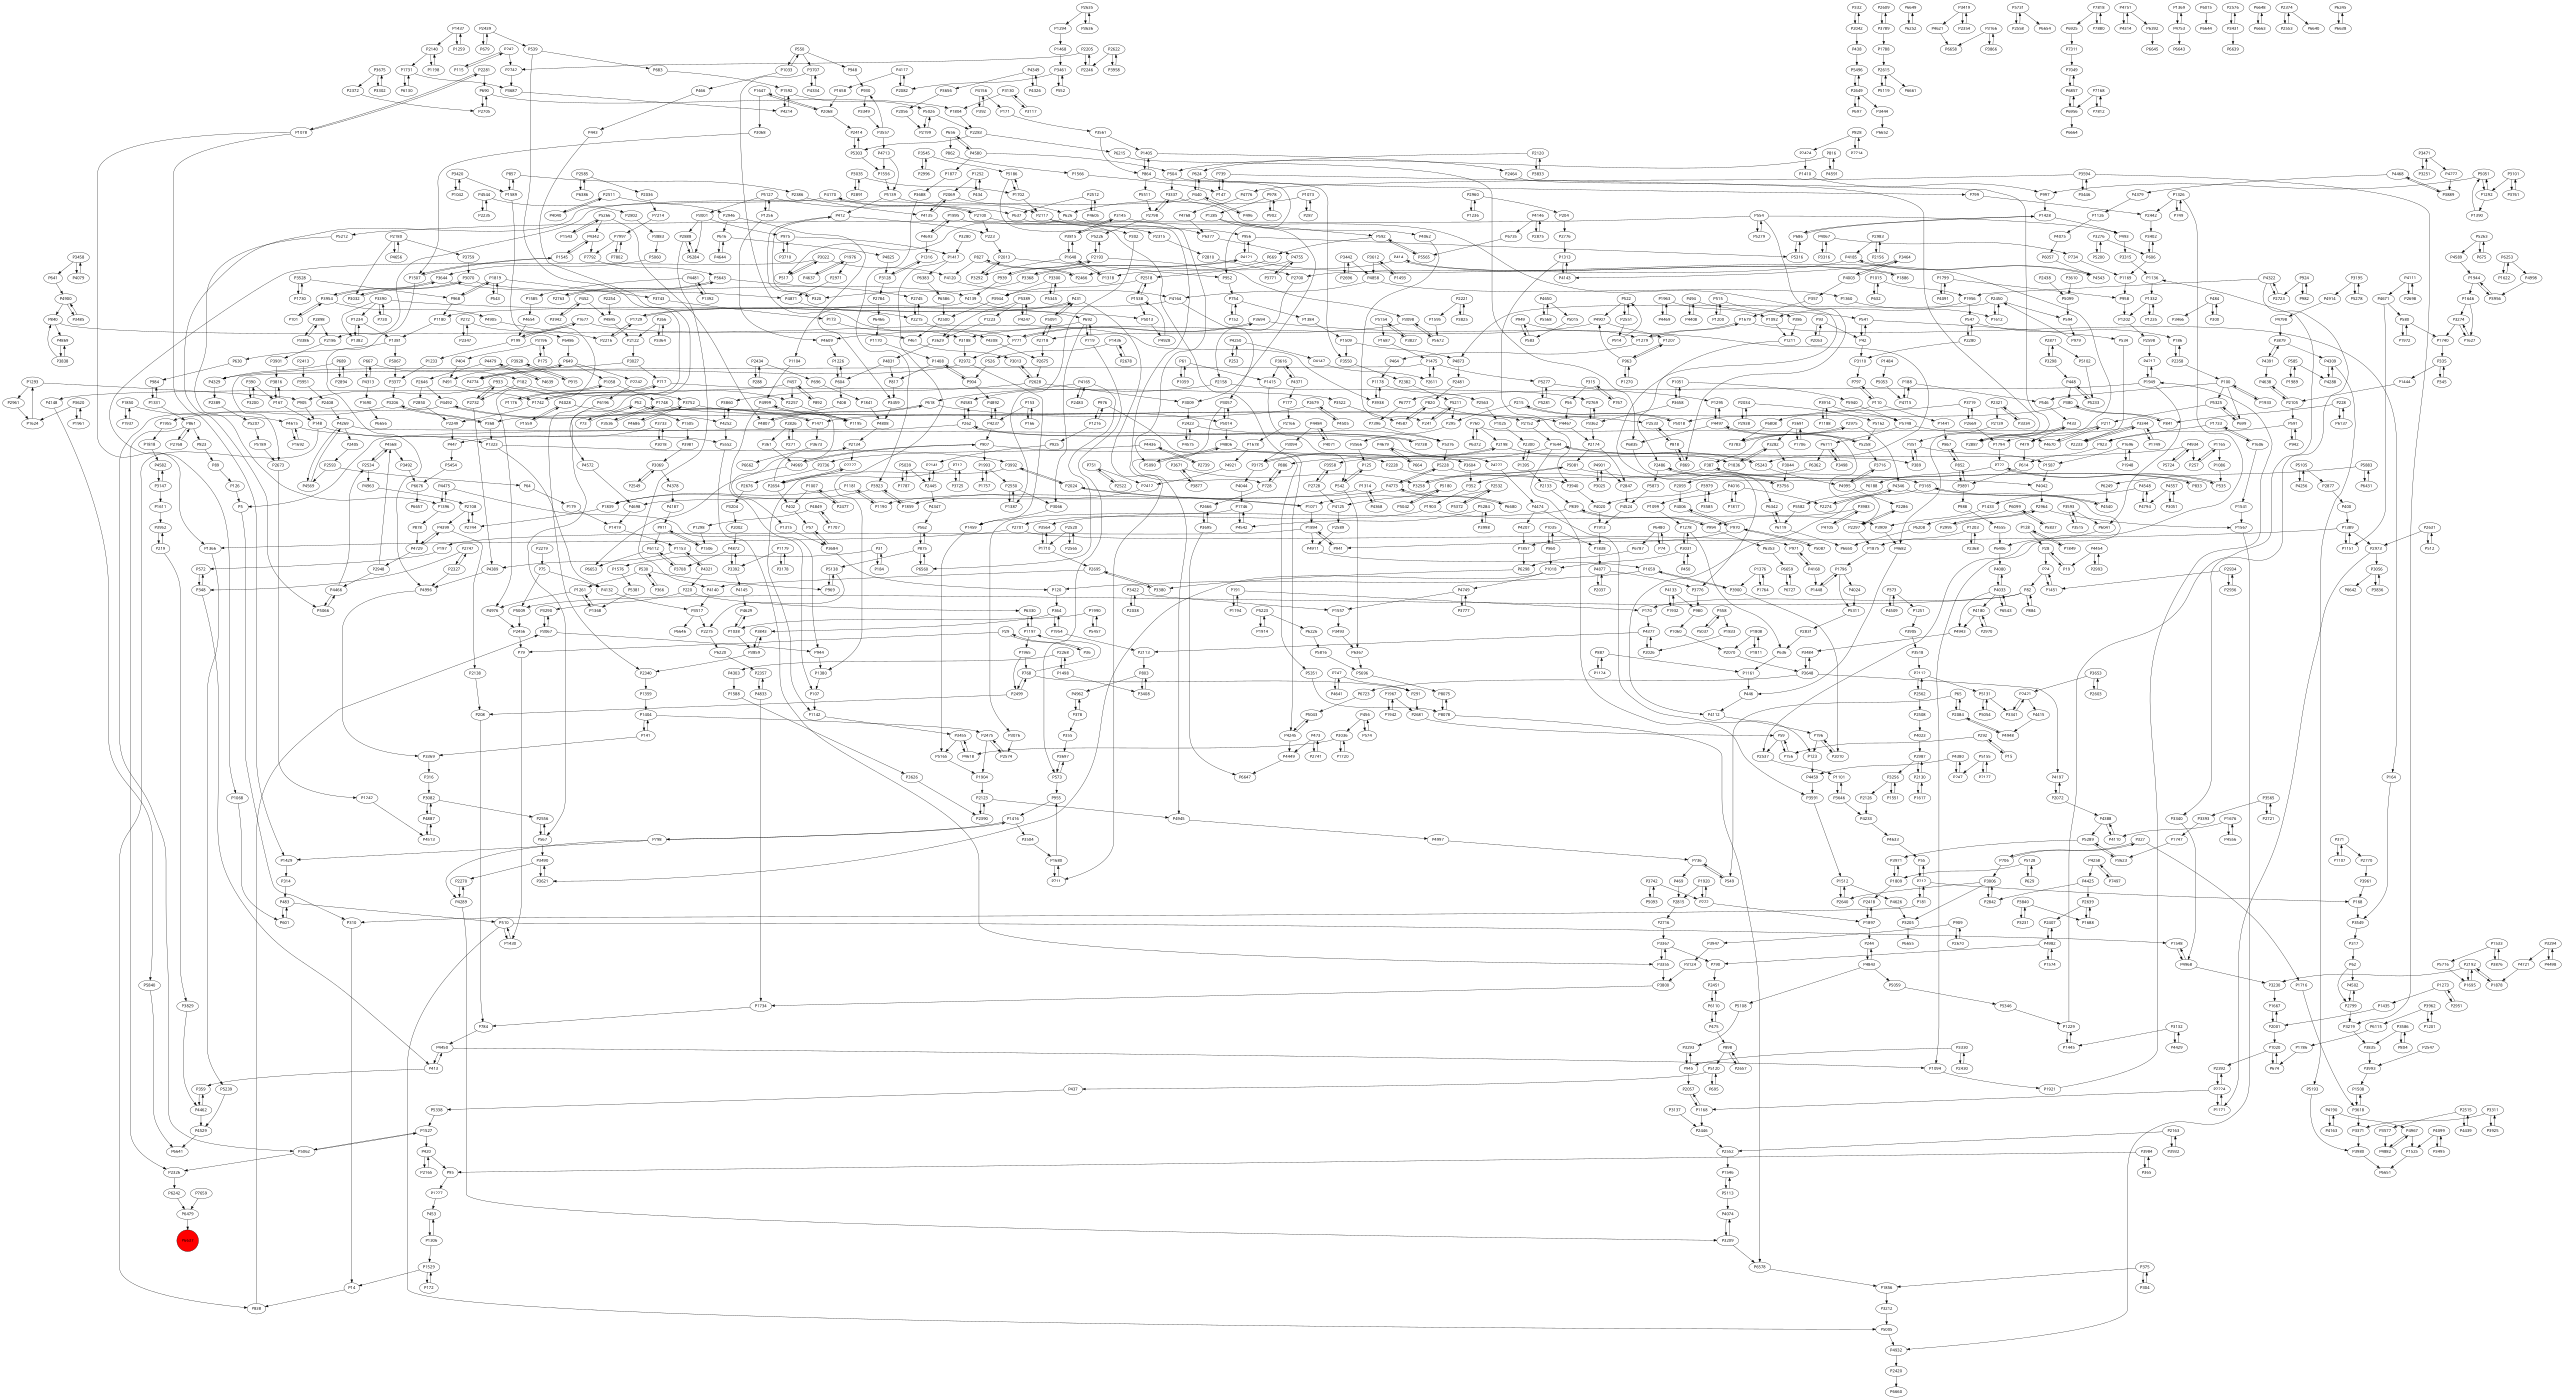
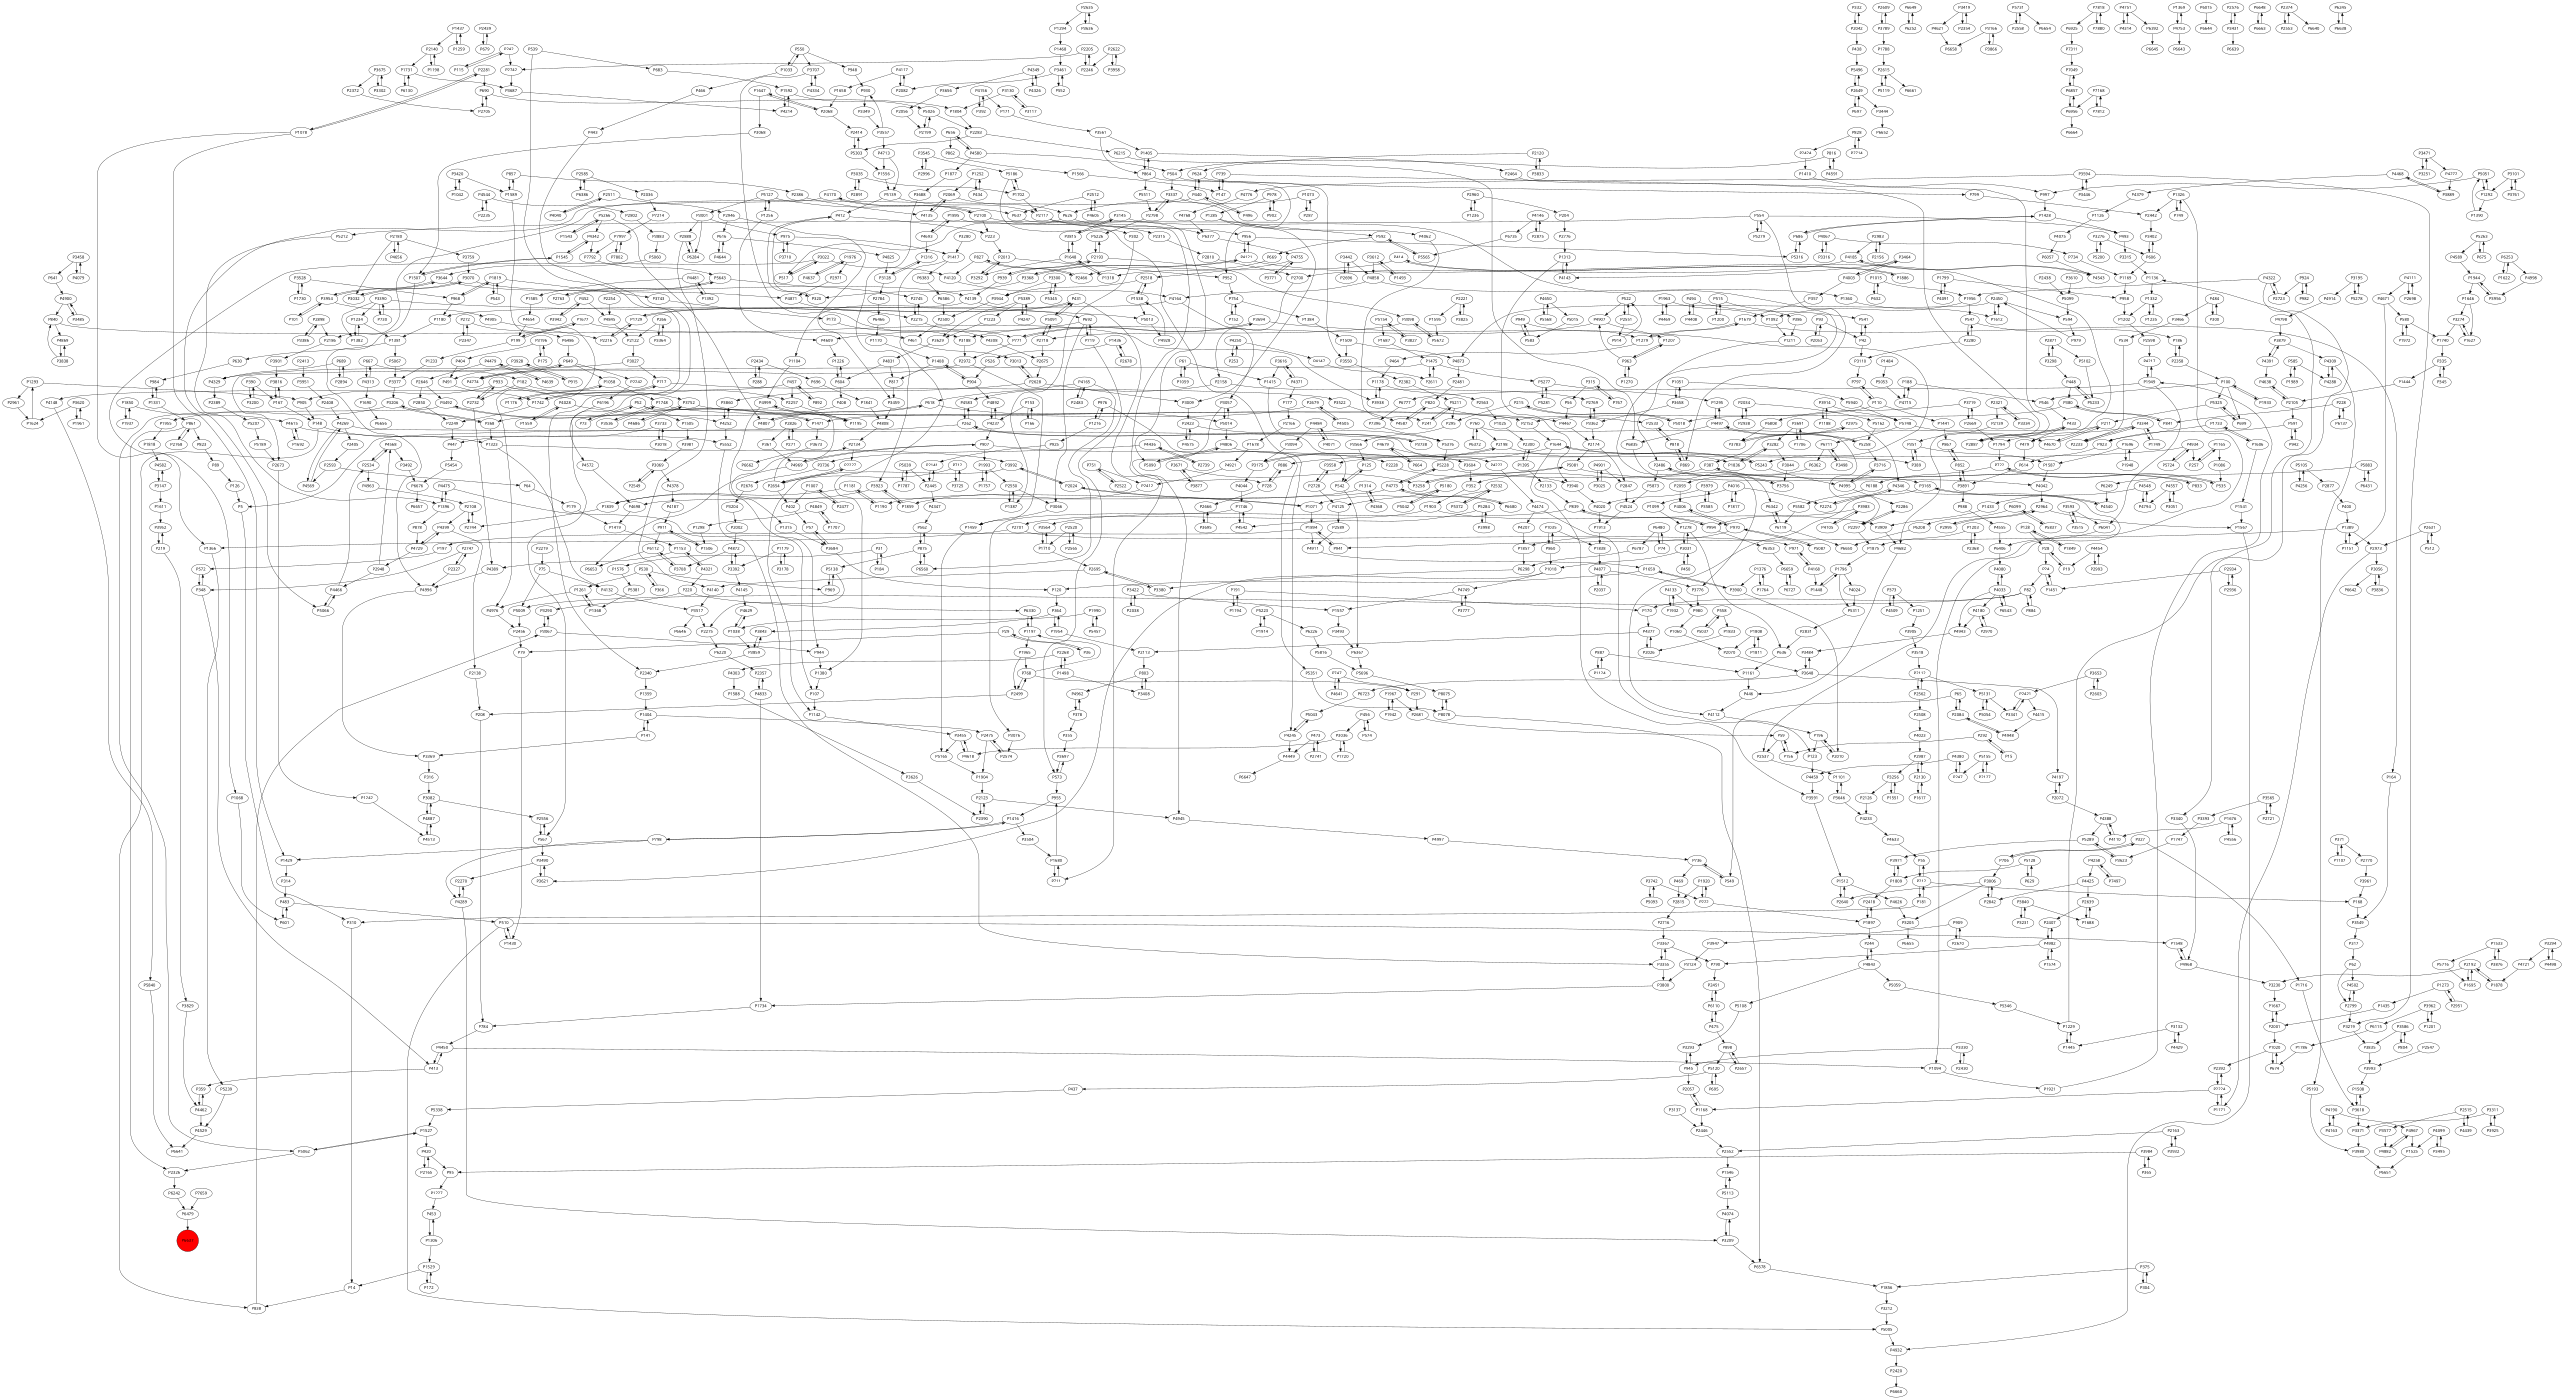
(508, 39) -> none
(1981, 327) -> (2152, 330)
(1190, 664) -> none
